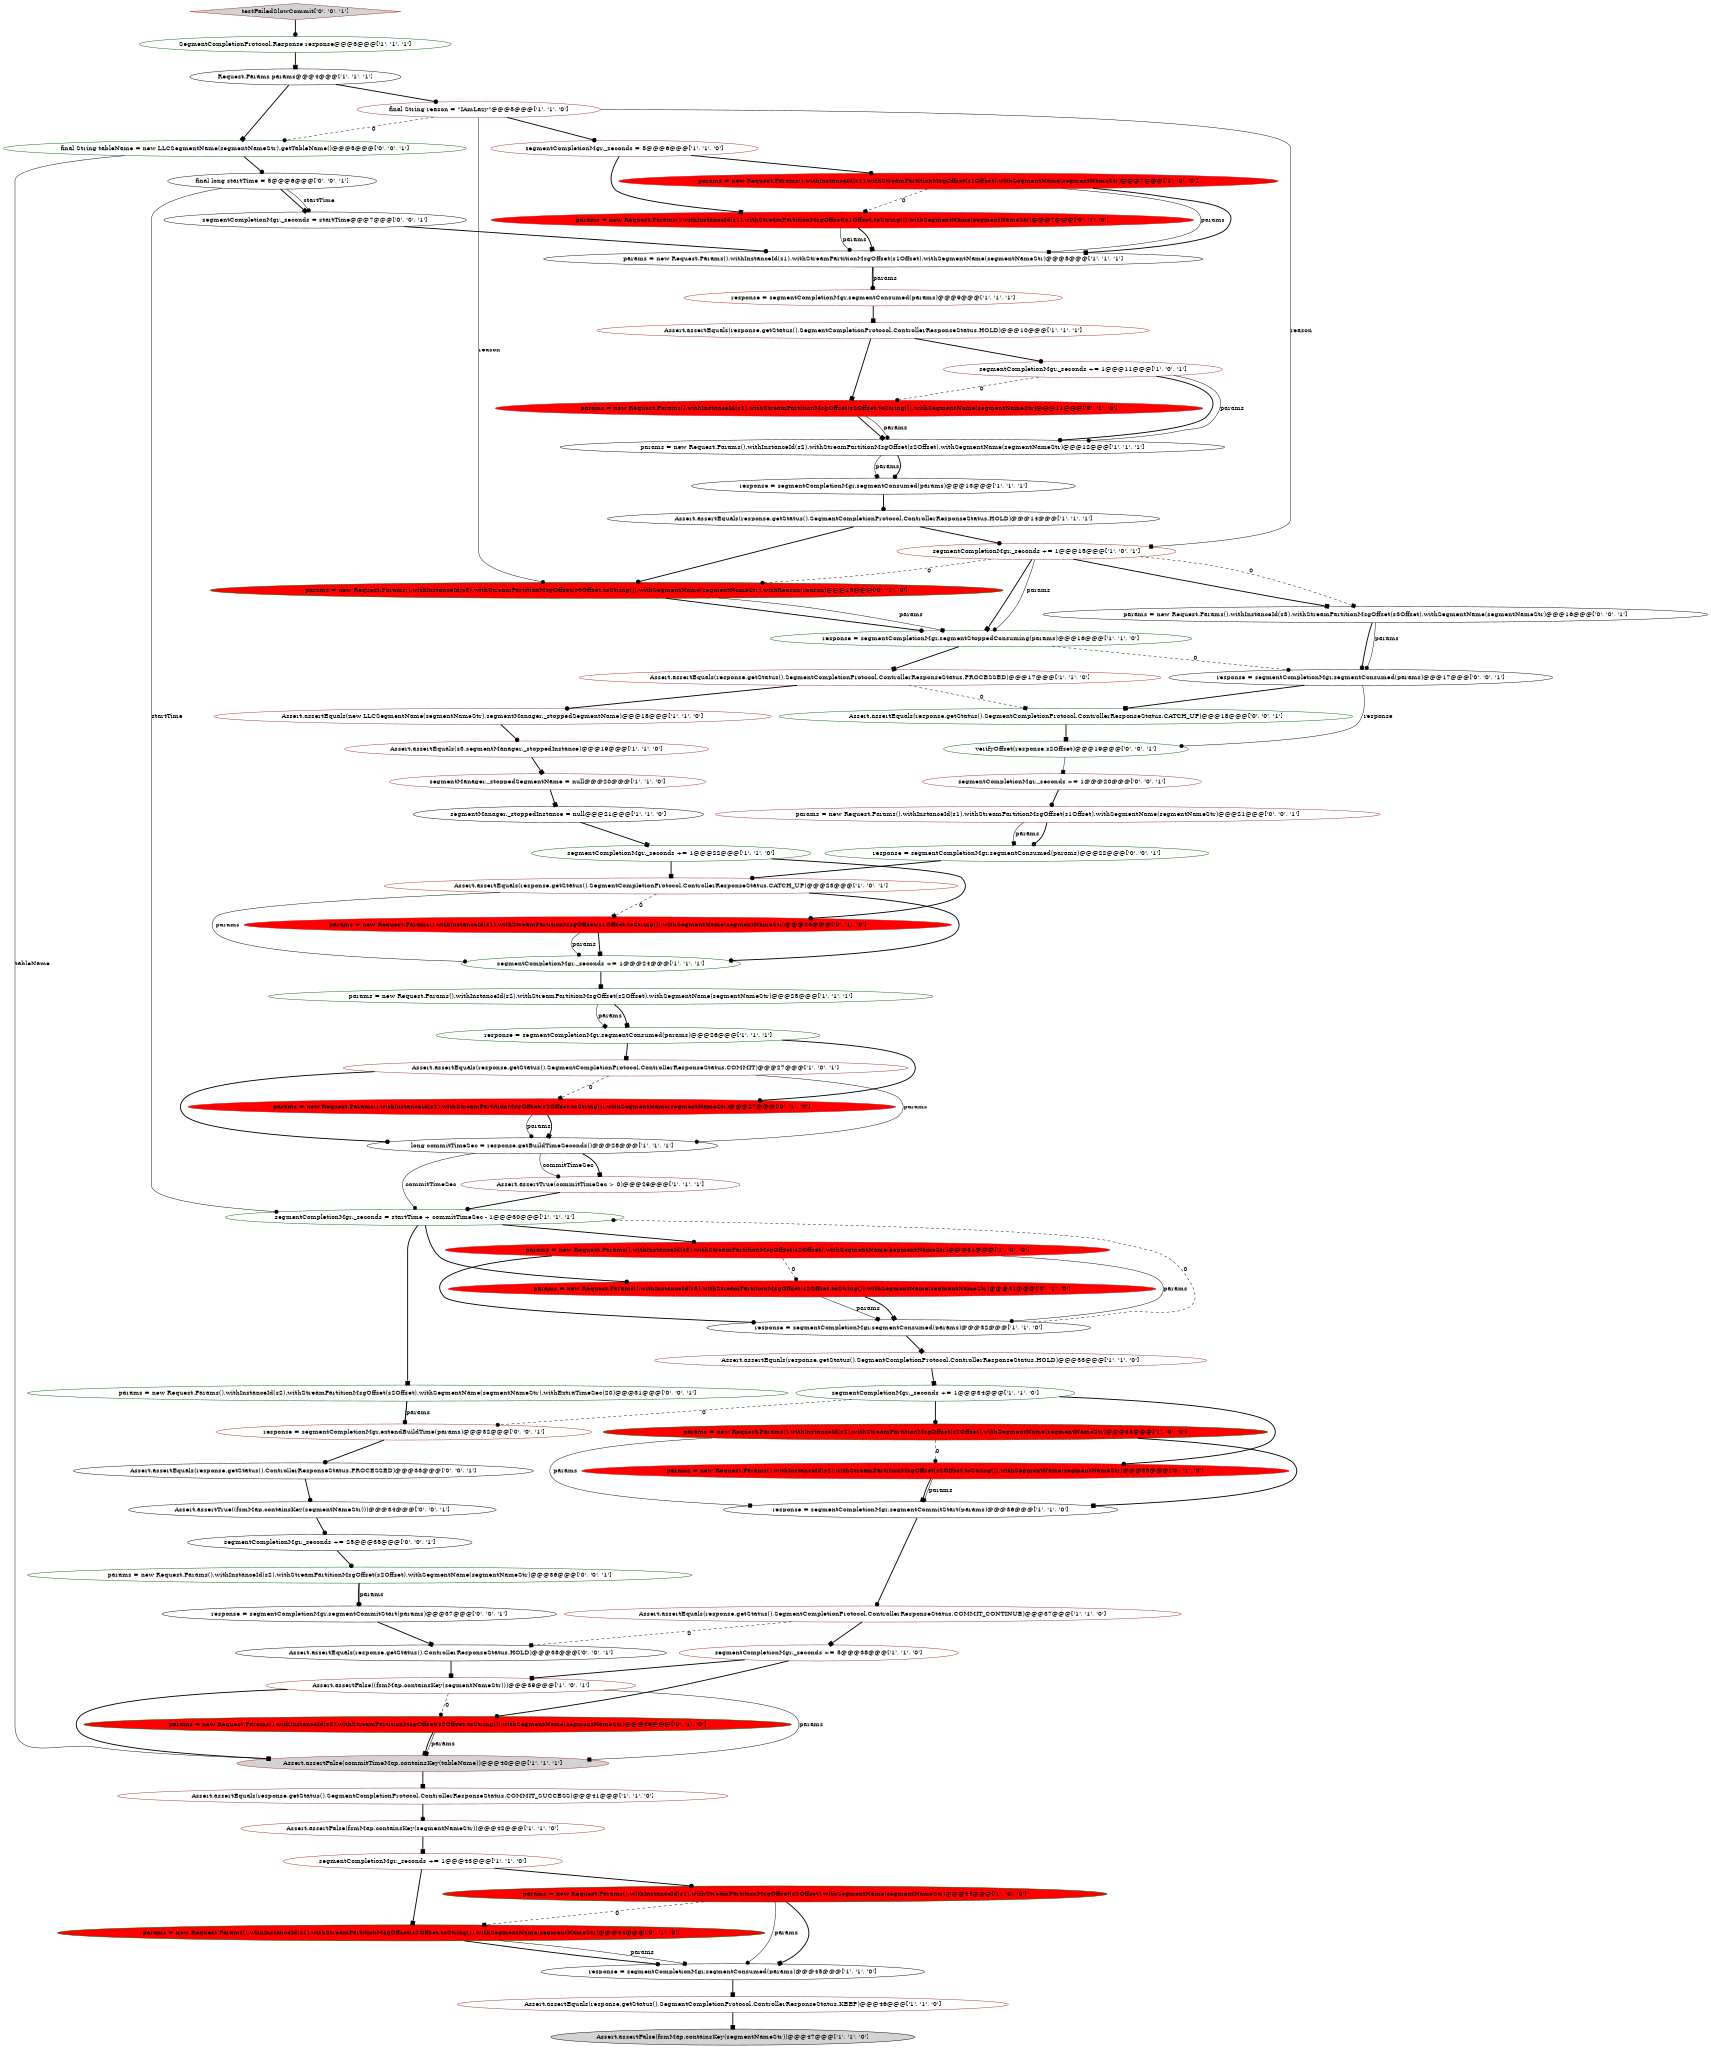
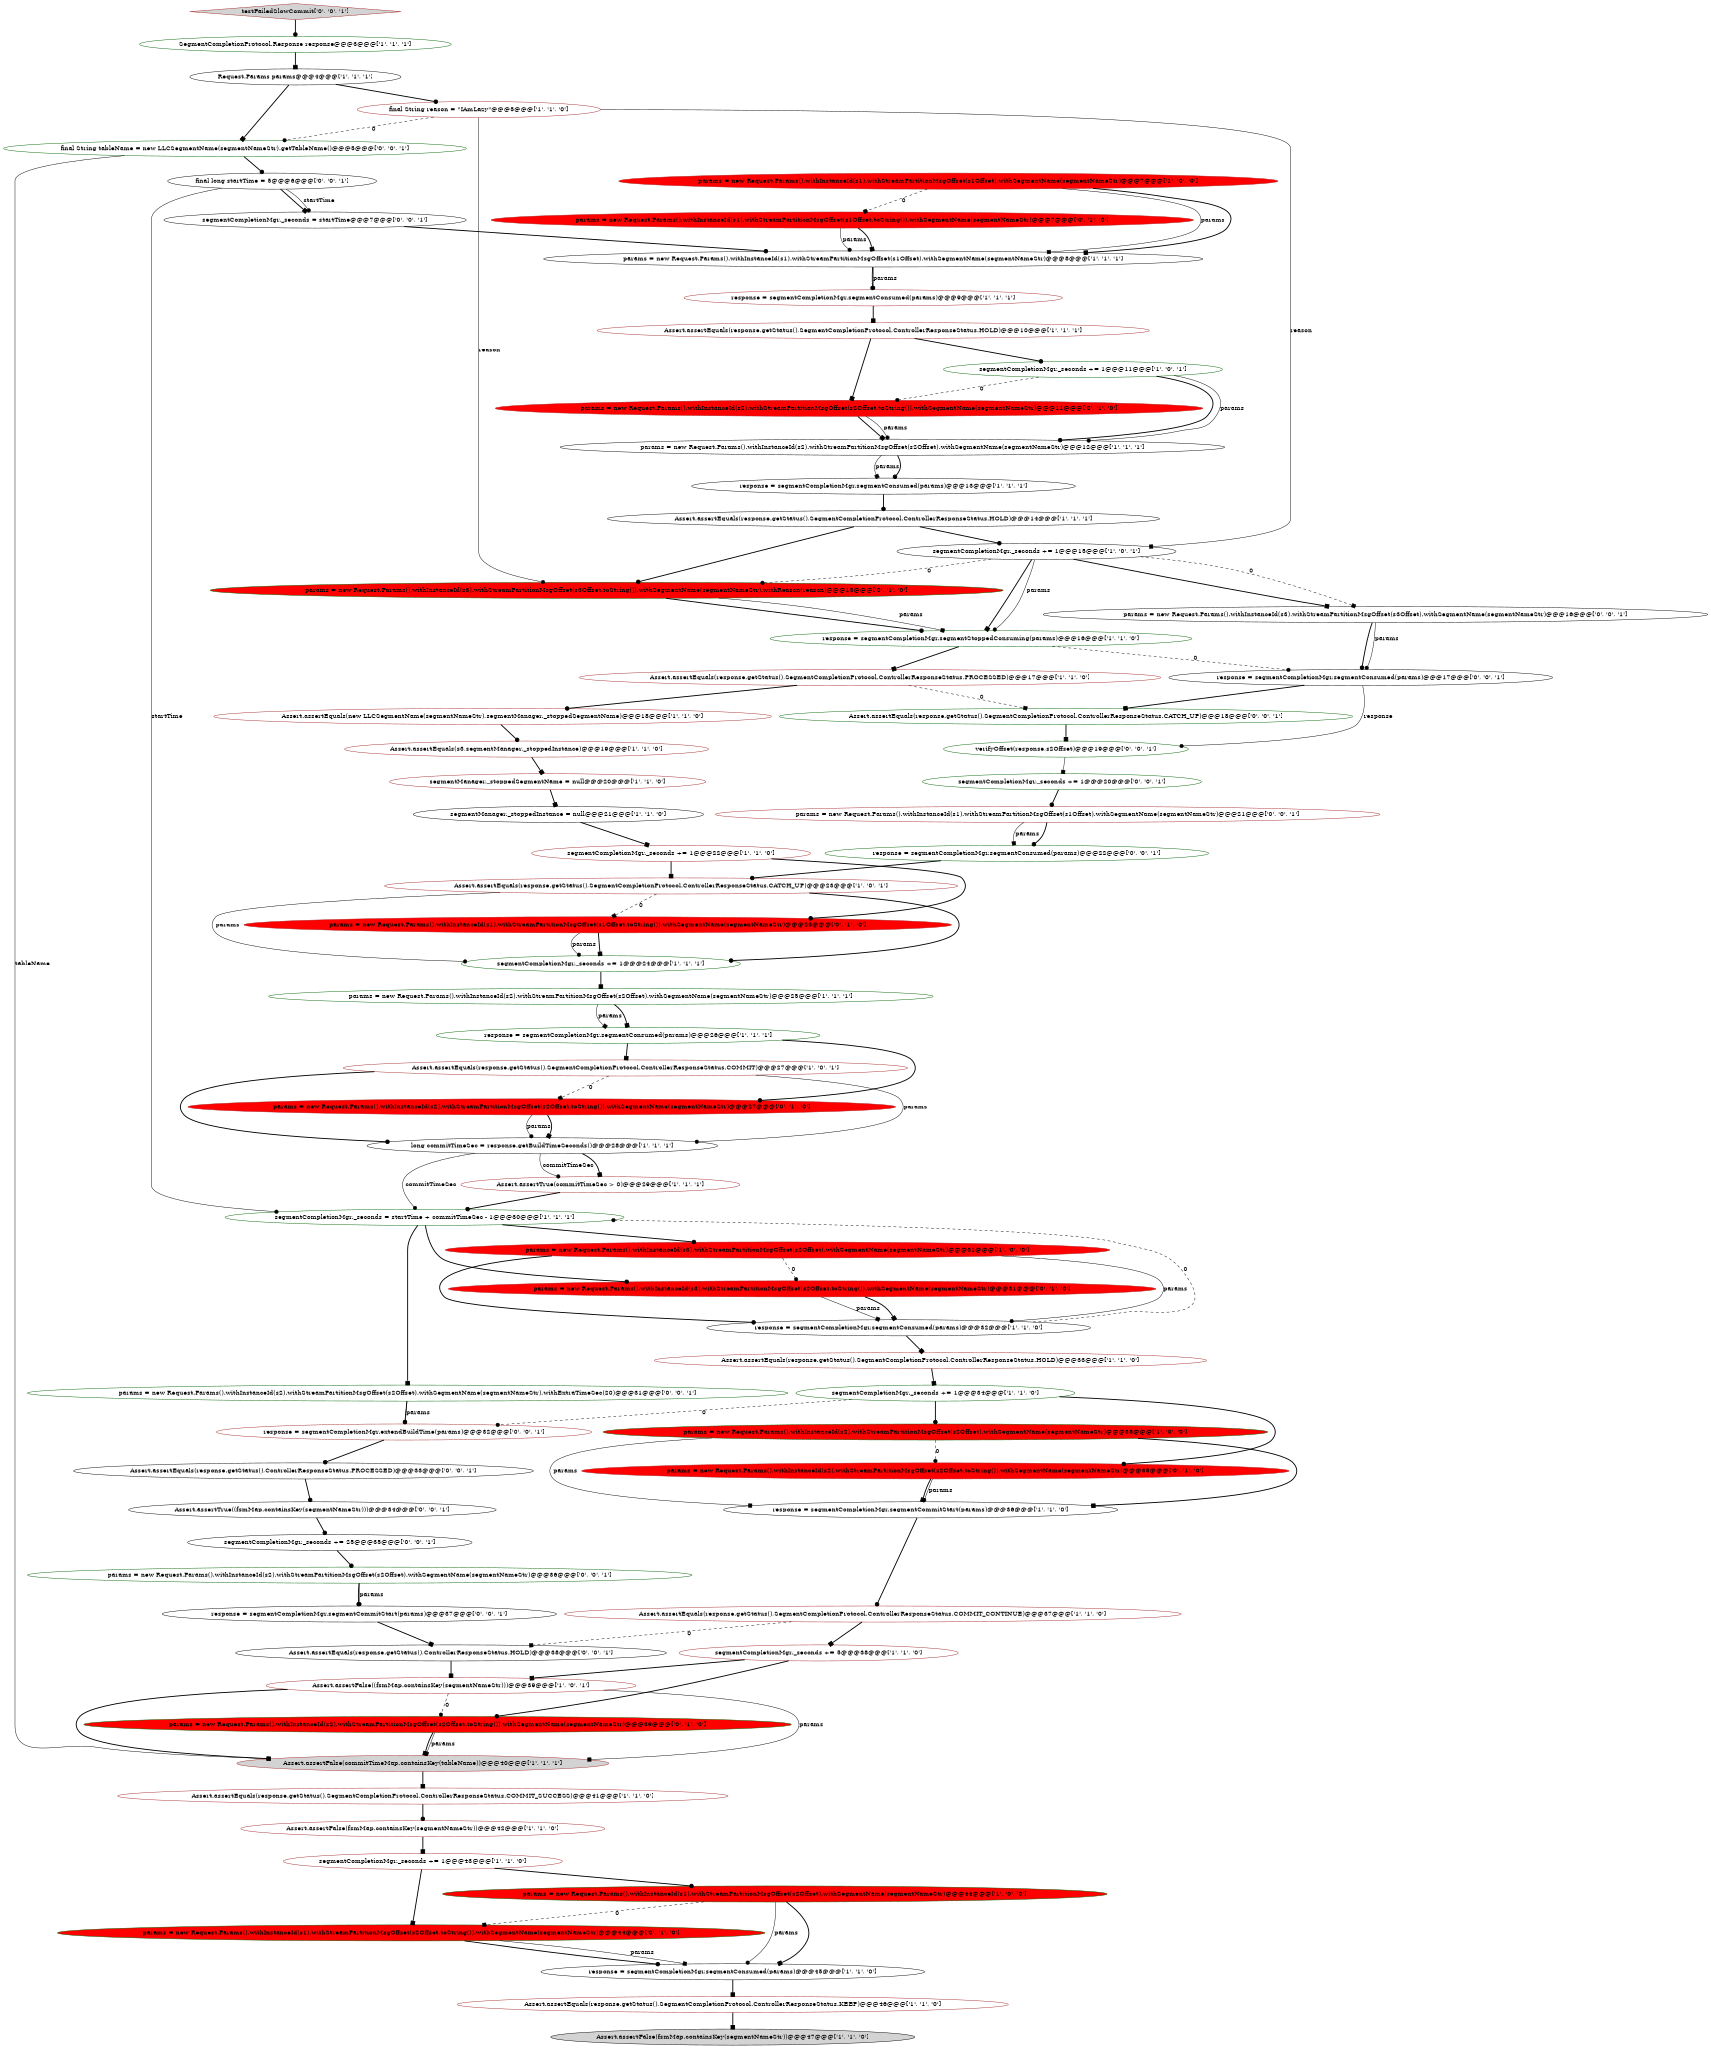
(625, 148) -> none
(1083, 369) -> (1083, 369)
(1036, 551) -> (1036, 551)
(1062, 782) -> (1062, 782)
(671, 853) -> (671, 853)
